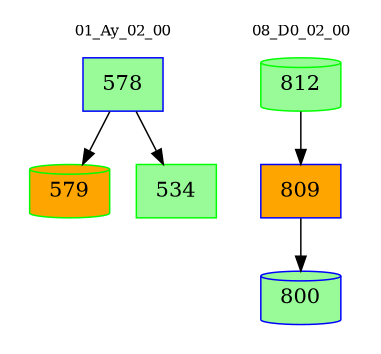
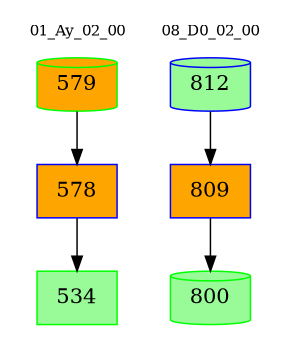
(123, 84) -> (77, 191)
(301, 84) -> (210, 84)
(100, 131) -> (77, 131)
(301, 298) -> (210, 298)
